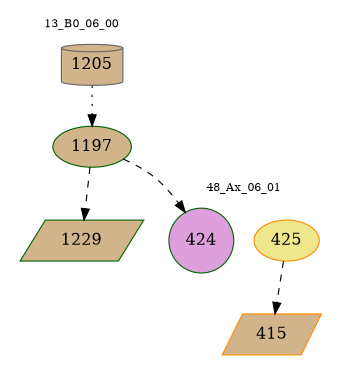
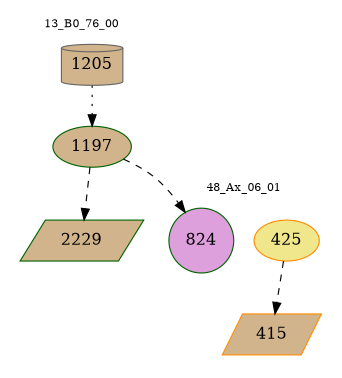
(82, 24) -> (82, 24)
(82, 241) -> (82, 241)
(201, 241) -> (201, 241)
